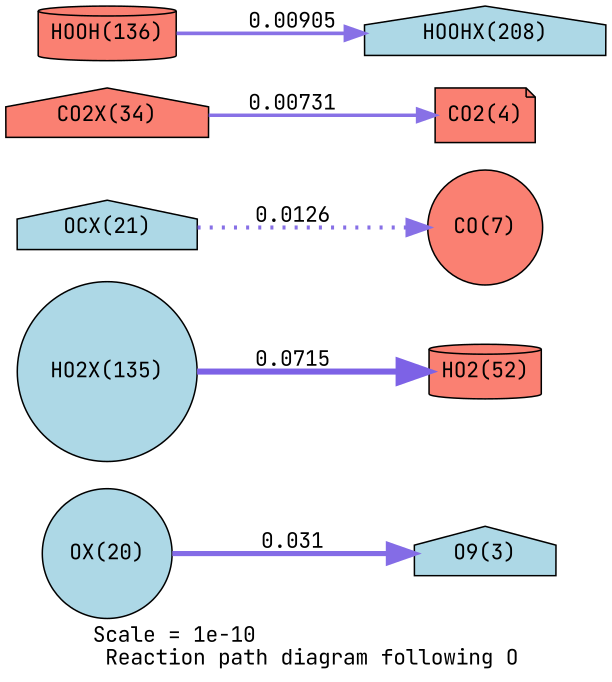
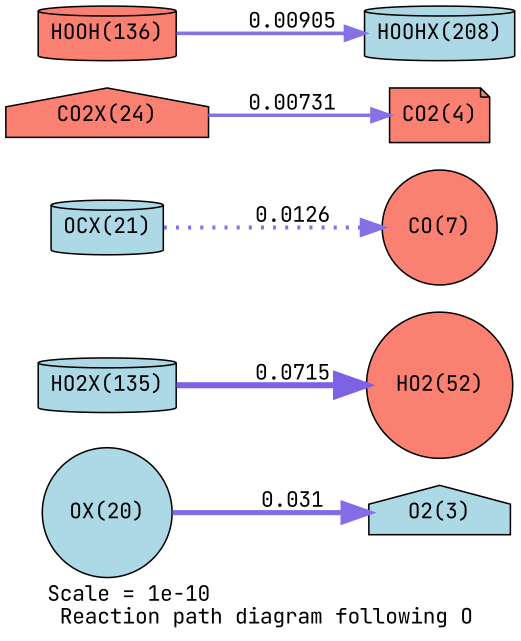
(485, 33) -> (440, 33)
(107, 115) -> (107, 115)
(107, 228) -> (107, 228)
(107, 372) -> (107, 385)
(485, 372) -> (440, 385)
(485, 554) -> (440, 513)
